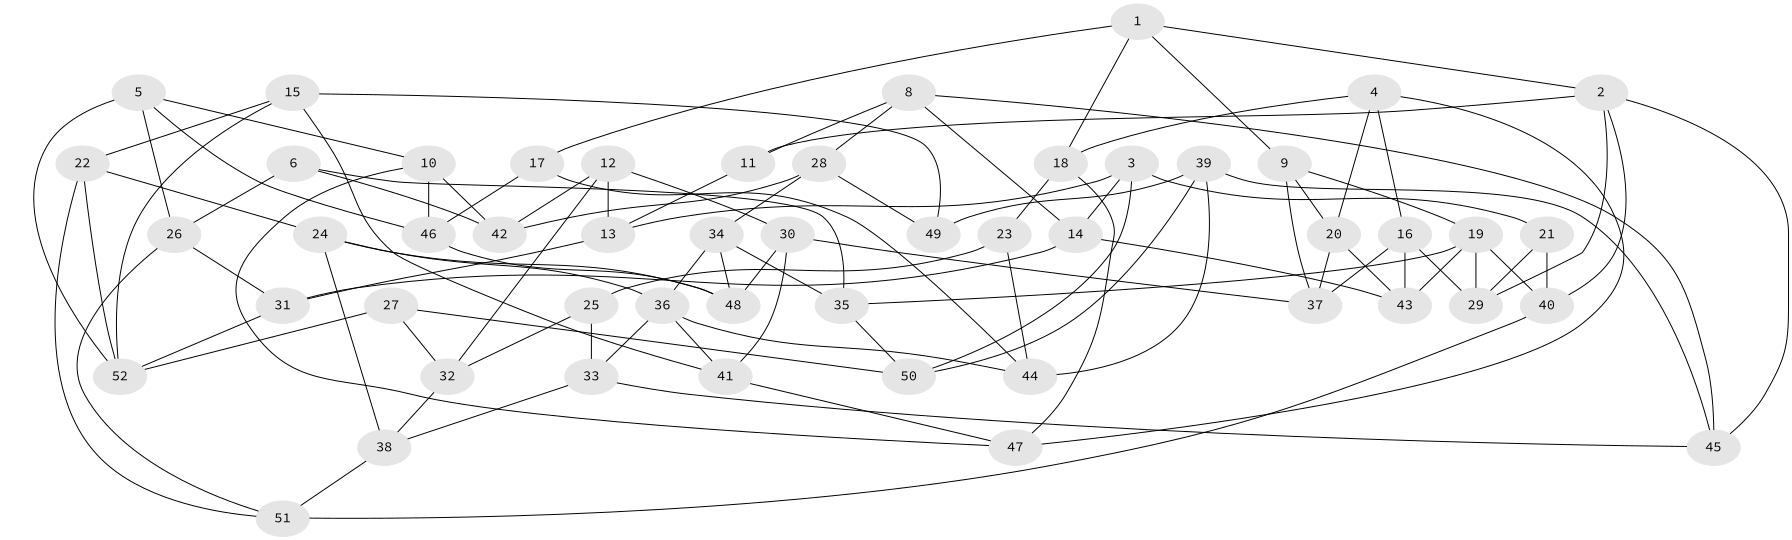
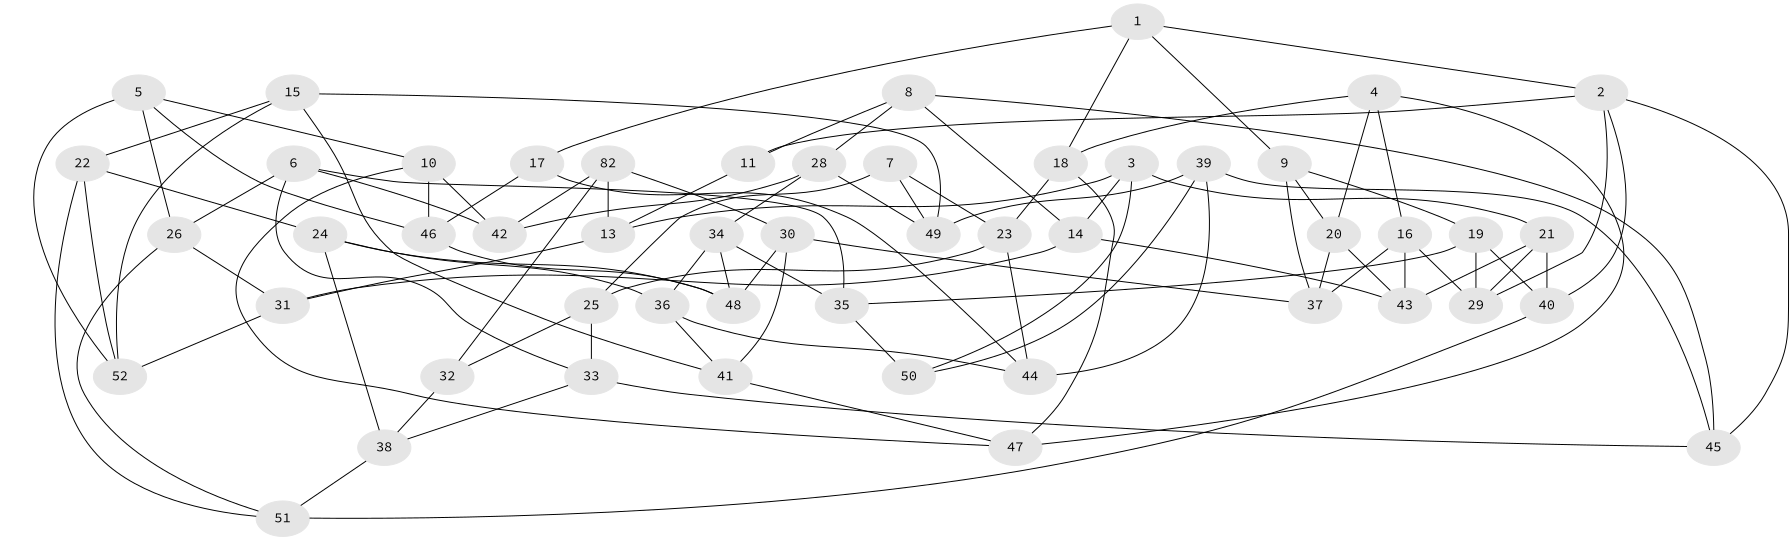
(608, 164) -> (608, 164)
none -> (890, 164)
(1445, 266) -> (1483, 267)
(391, 306) -> none
(635, 333) -> (377, 277)
